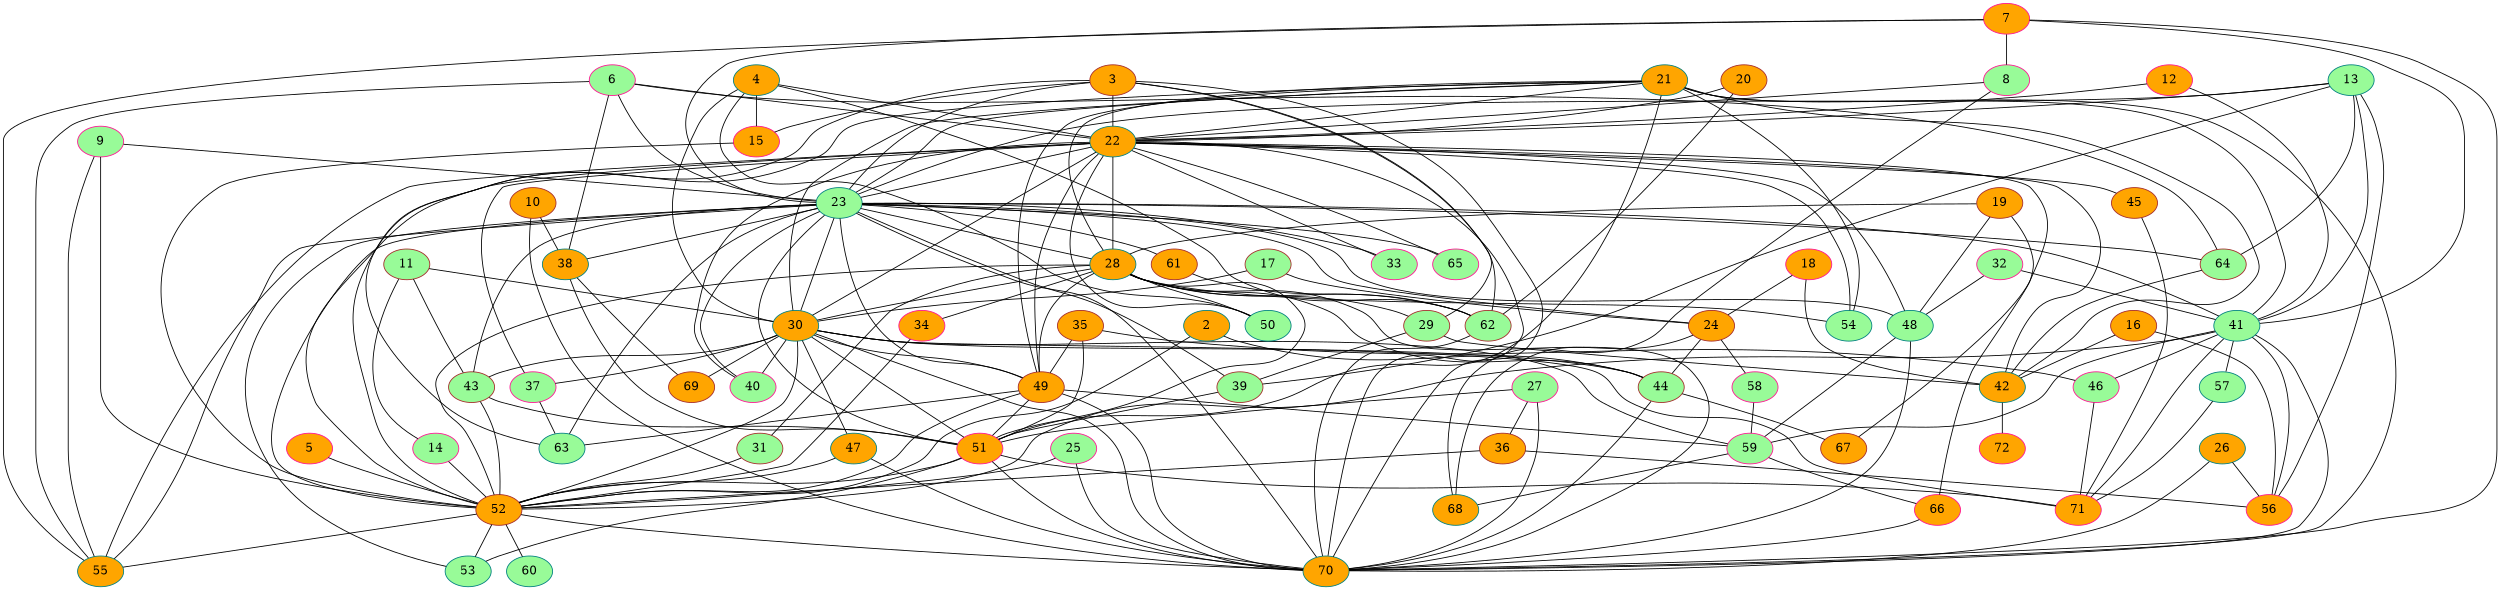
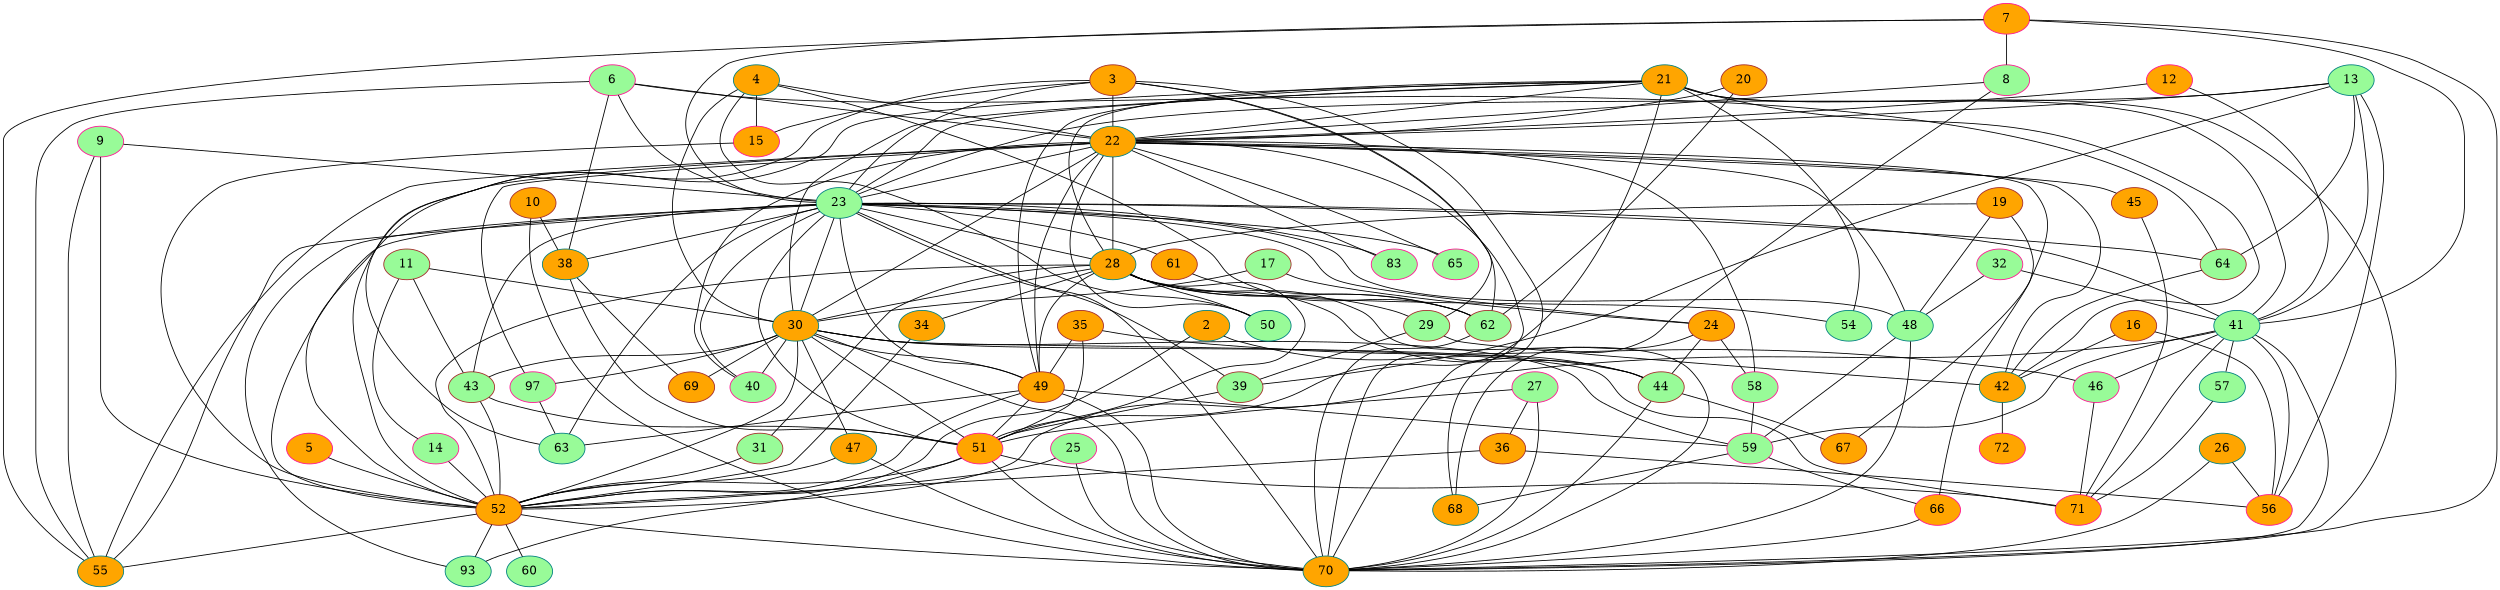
(1672, 171) -> (1559, 164)
(1394, 264) -> (1394, 264)
(1809, 264) -> none
(922, 326) -> (922, 326)
(533, 387) -> (533, 387)
(468, 571) -> (468, 571)
